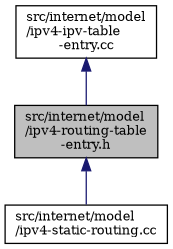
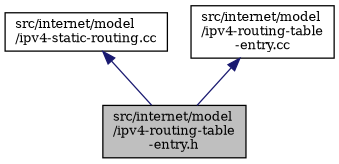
(86, 32) -> (263, 32)
(86, 188) -> (132, 83)
